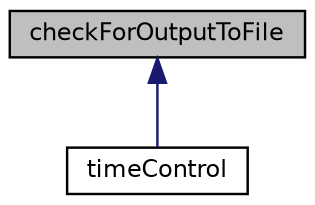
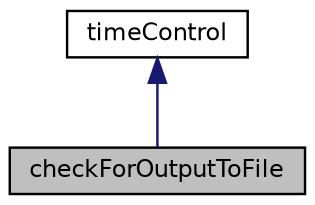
(157, 115) -> (157, 115)
